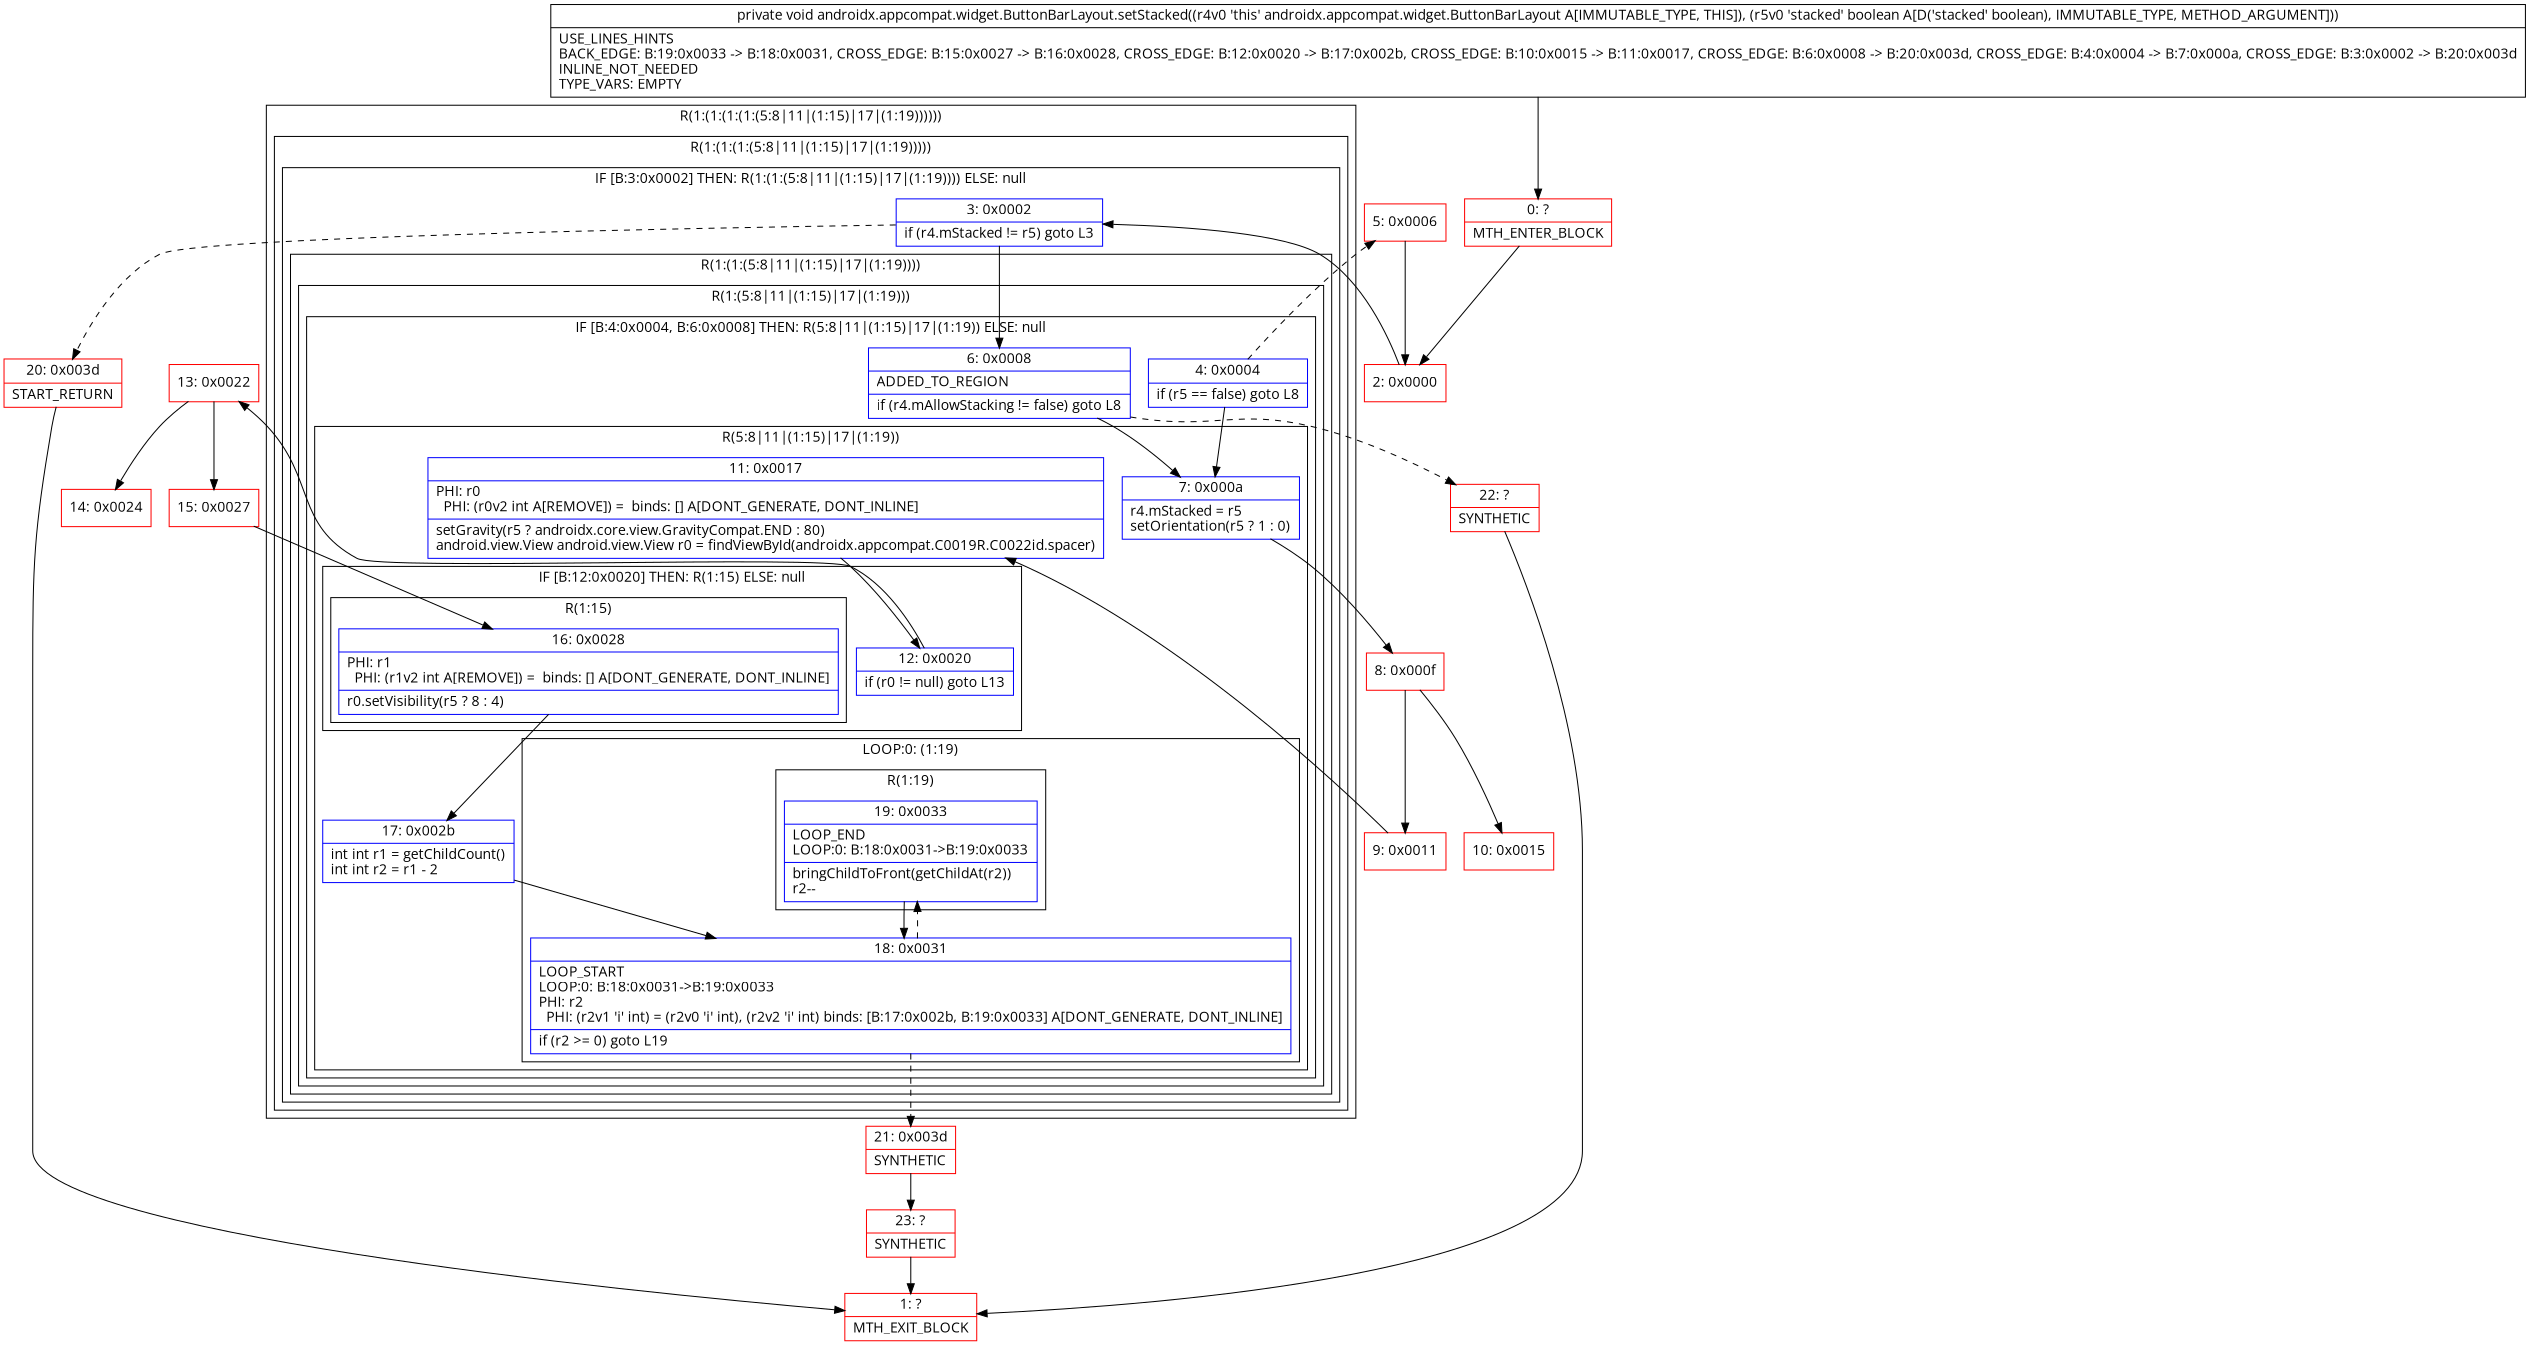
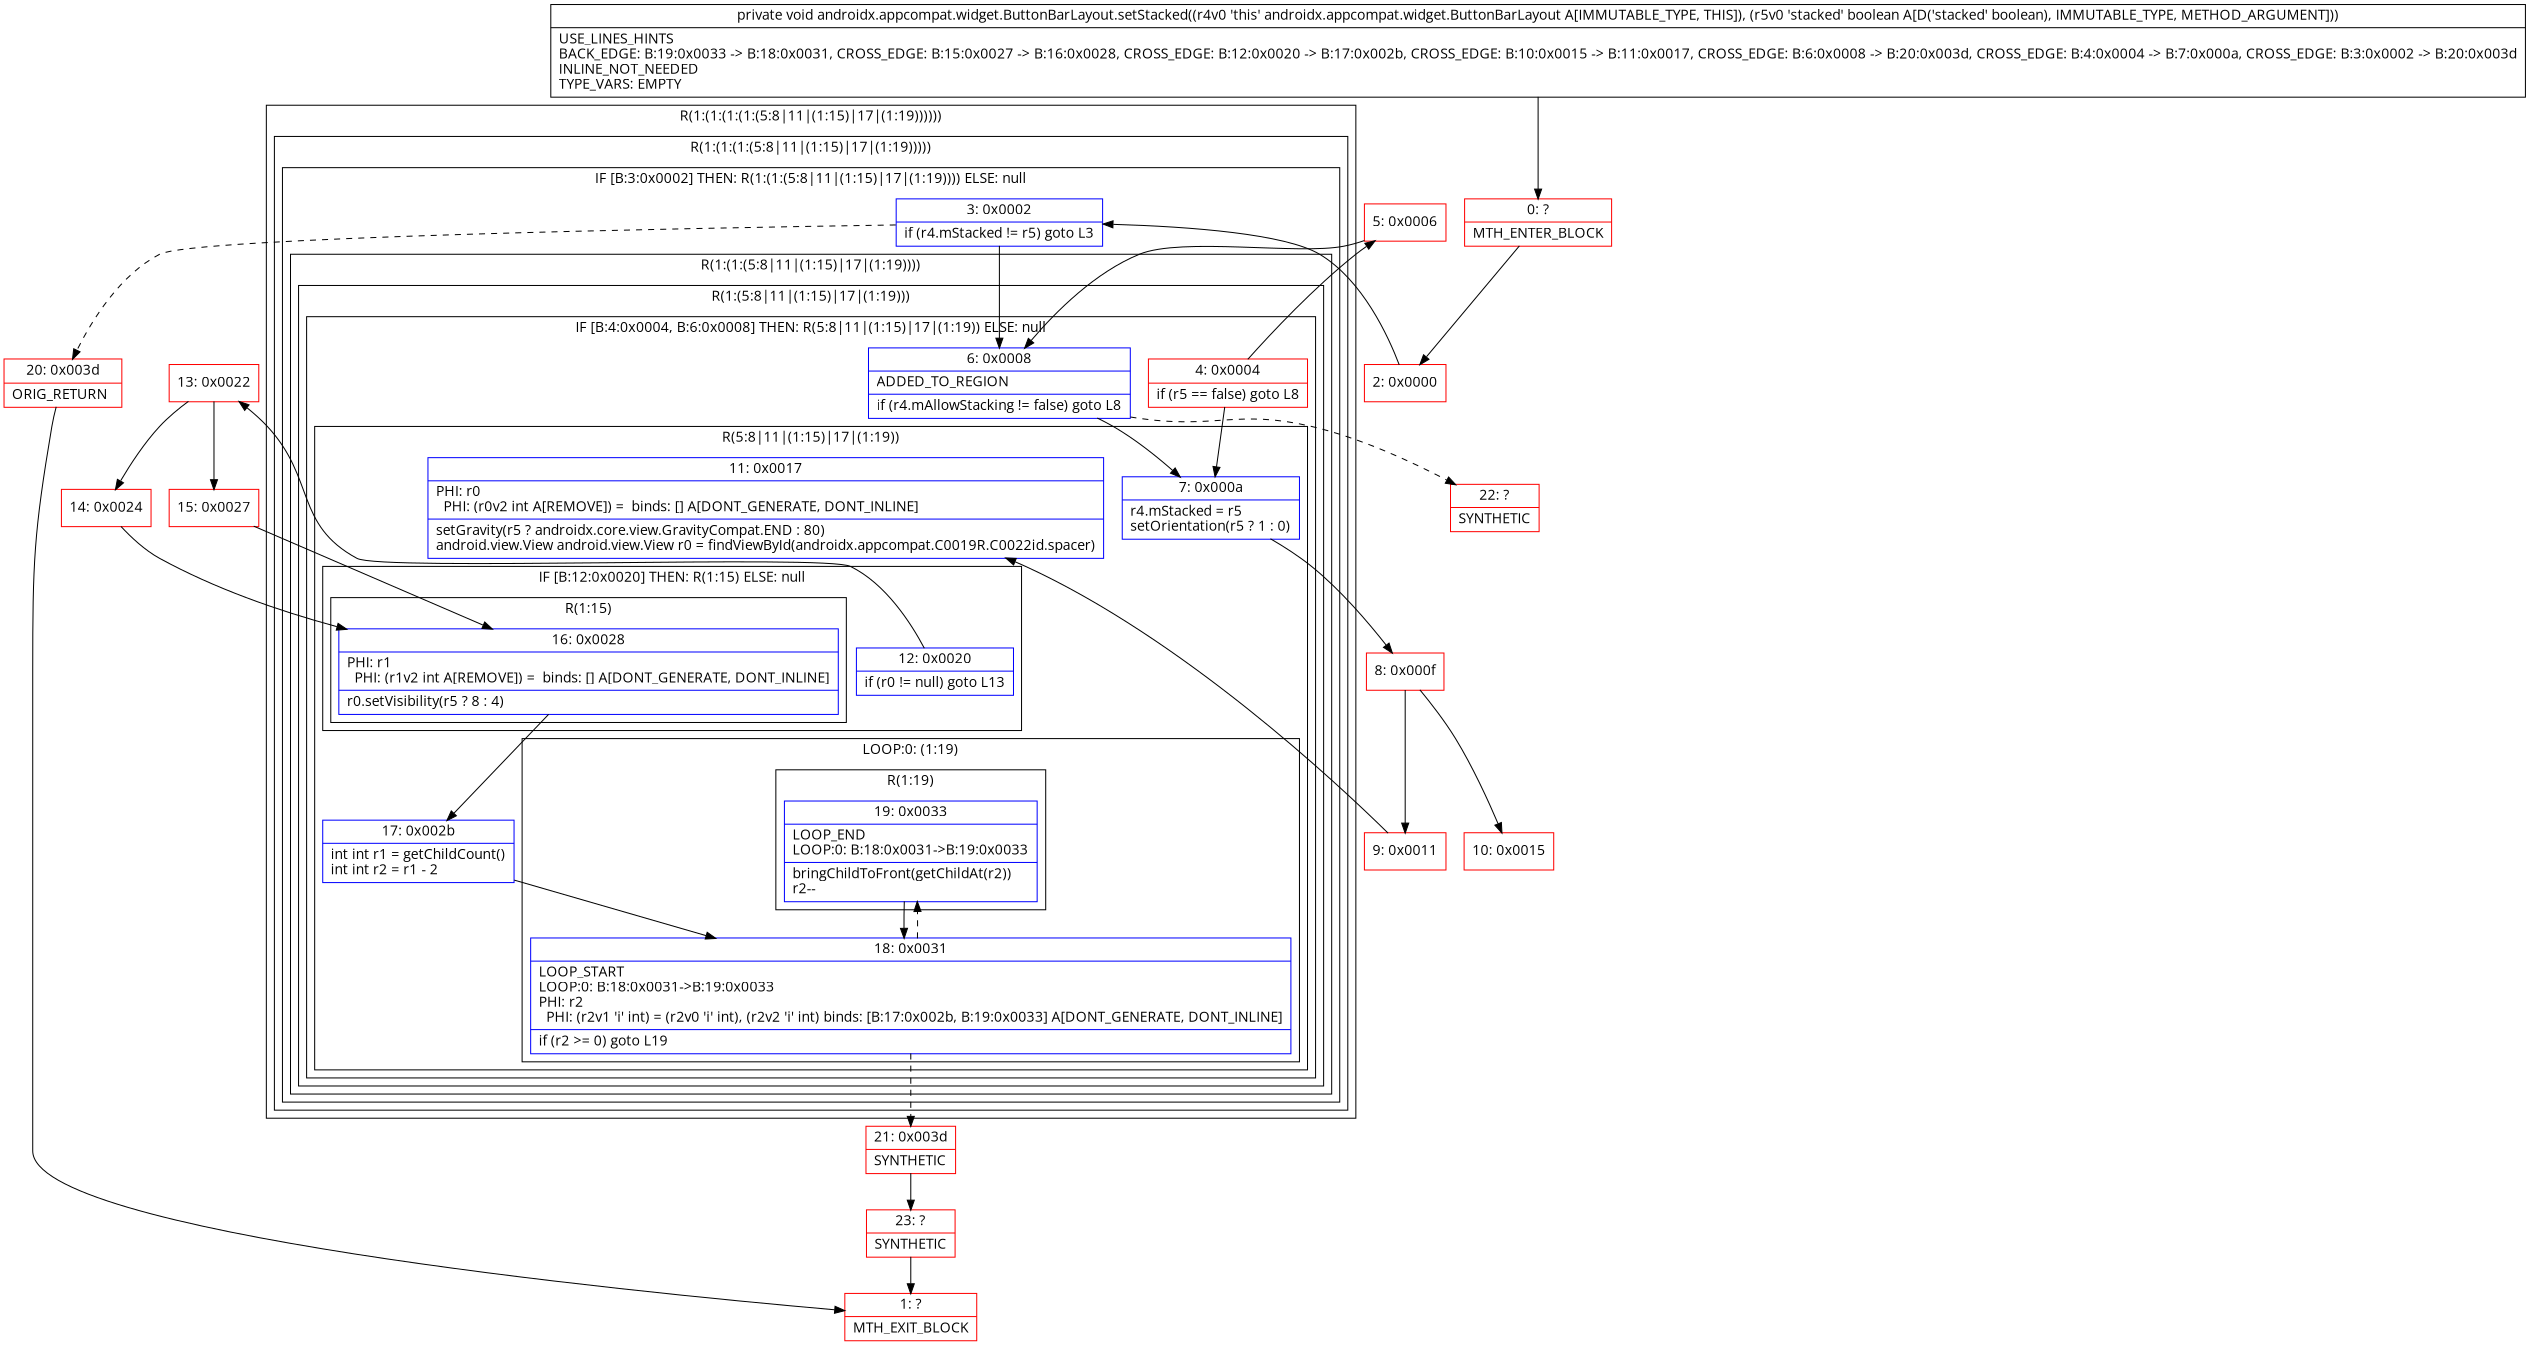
(1405, 298) -> (1182, 247)
(1305, 300) -> (1305, 300)
(1228, 383) -> (1228, 383)
(63, 395) -> (60, 395)
none -> (223, 588)
(880, 597) -> none
(1580, 1156) -> none
